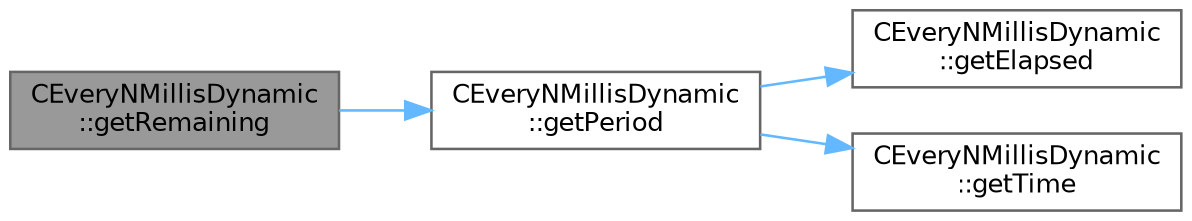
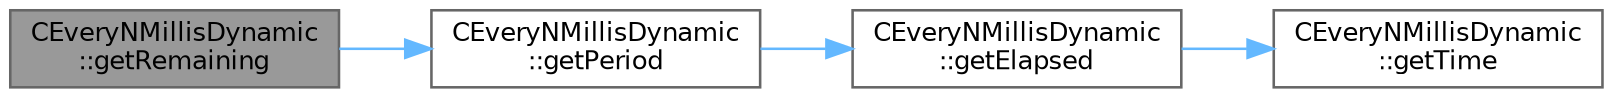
(793, 139) -> (1214, 49)
